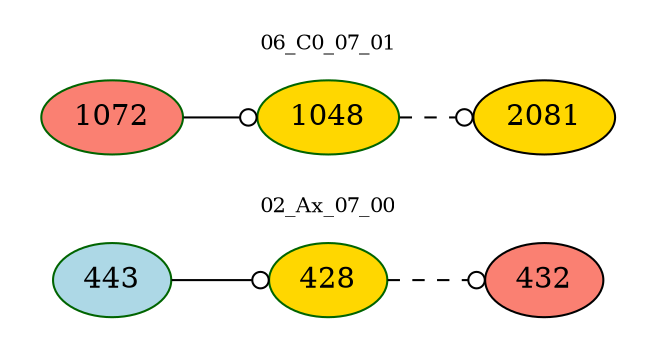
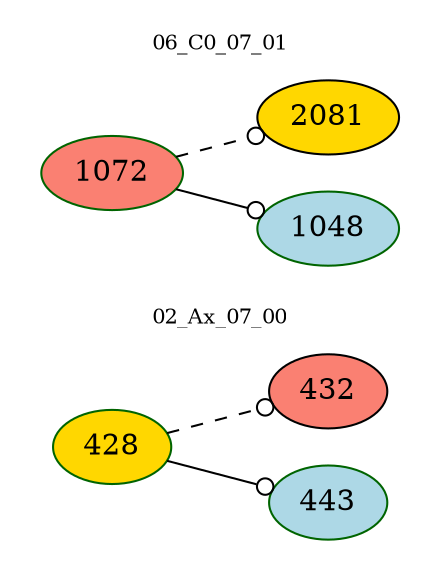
(328, 117) -> (328, 229)
(428, 117) -> (212, 147)
(212, 280) -> (212, 473)
